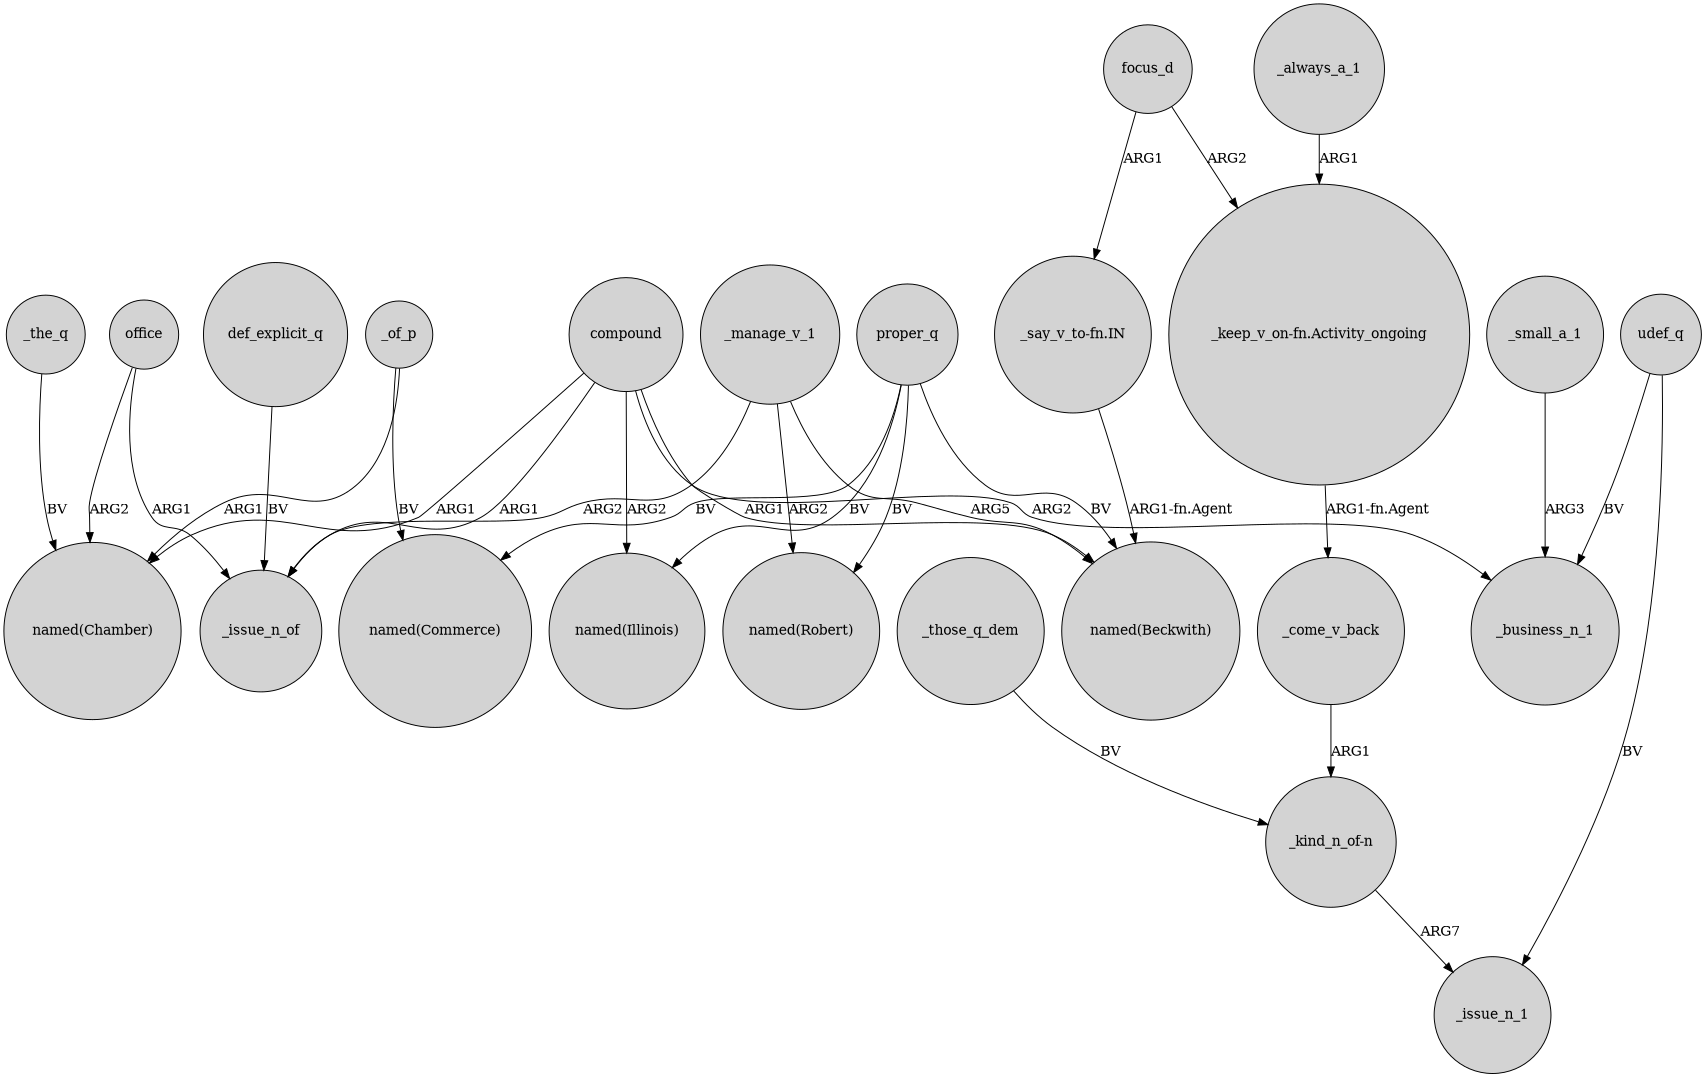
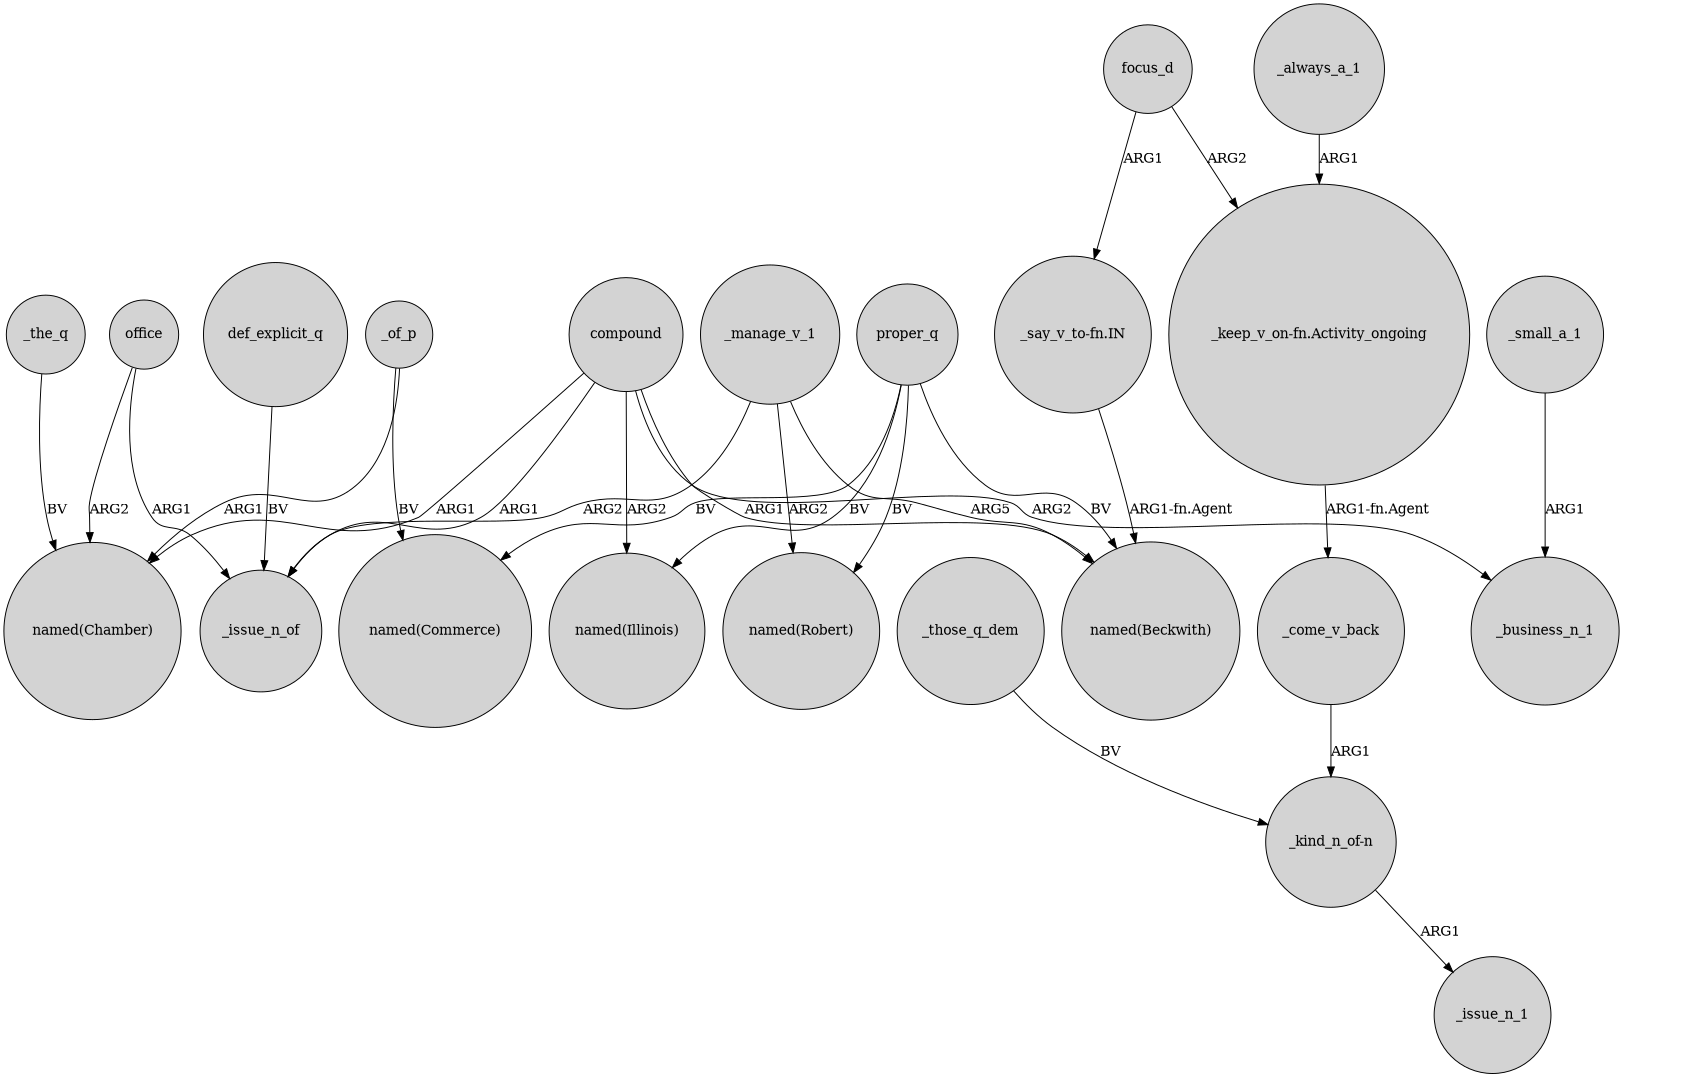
(1661, 335) -> none
(1565, 510) -> (1565, 510)
(1440, 932) -> (1440, 932)
